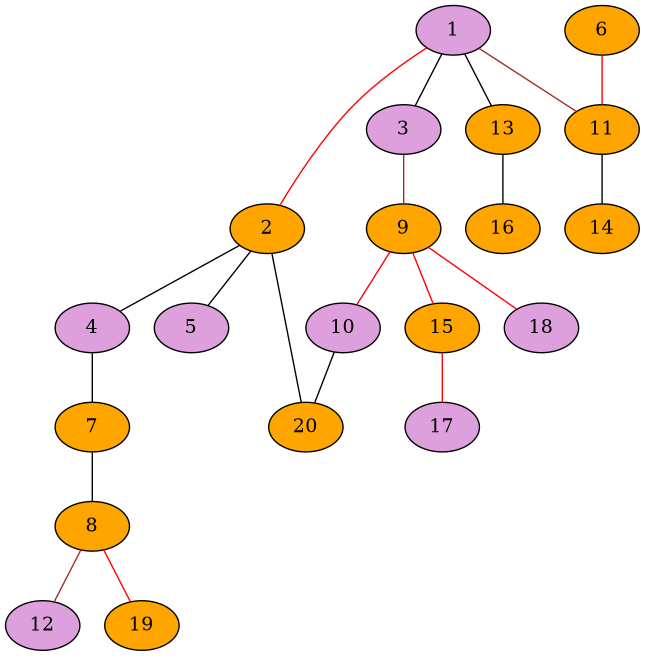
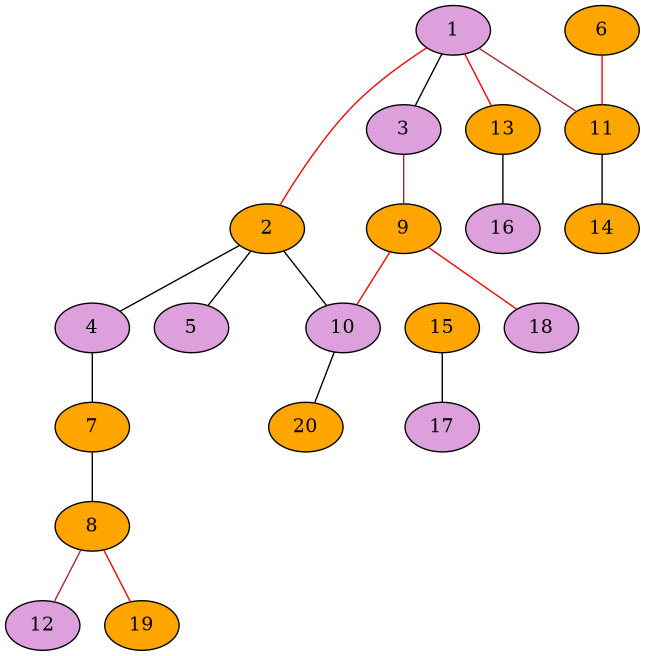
(478, 80) -> (478, 80)
(503, 229) -> (503, 229)
(423, 278) -> none
(287, 328) -> (305, 278)
(442, 378) -> (442, 378)
